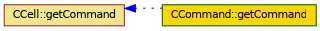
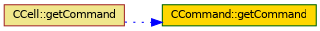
(149, 8) -> (138, 22)
